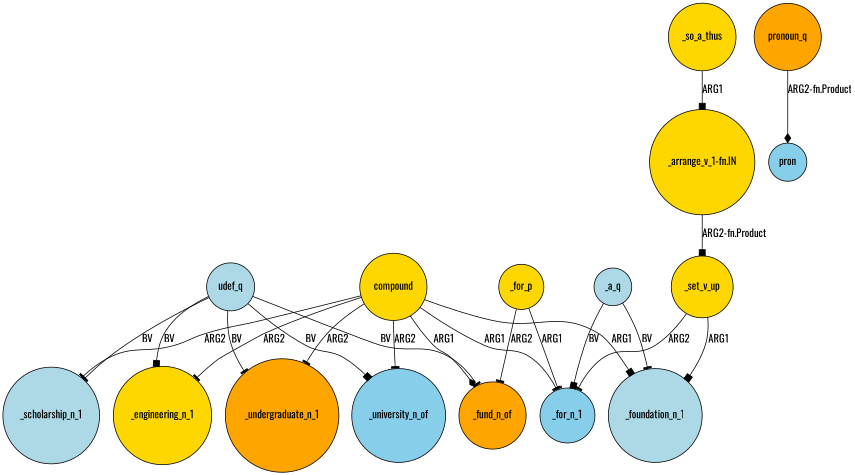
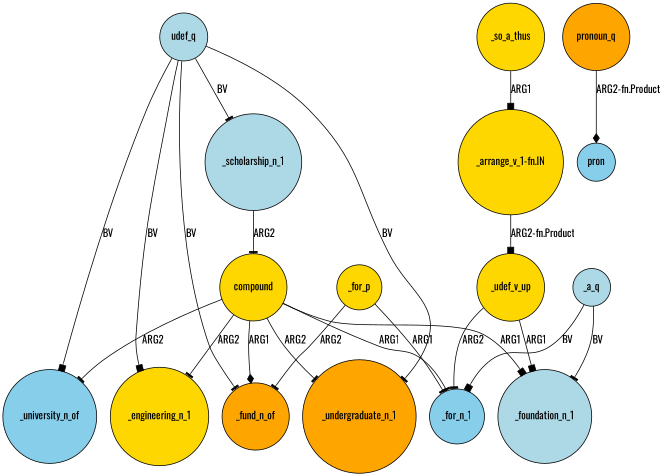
(702, 287) -> (511, 287)
(220, 330) -> (253, 230)
